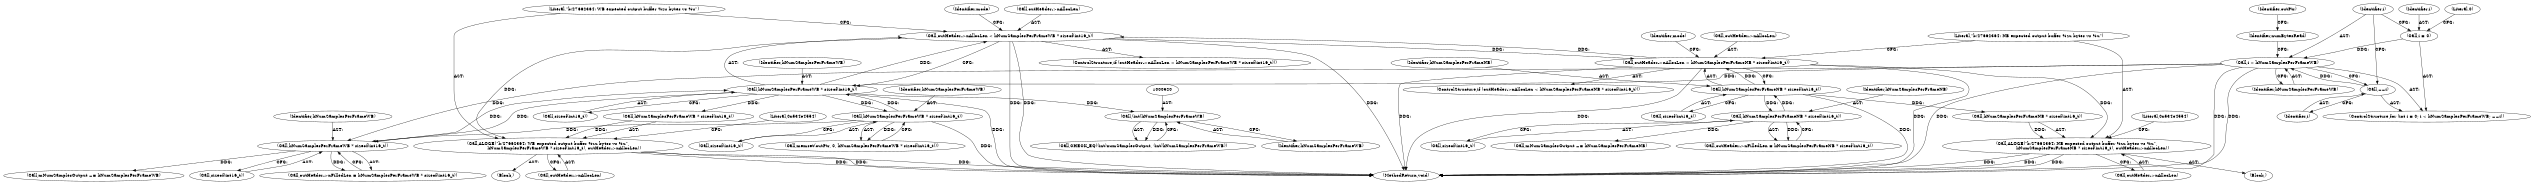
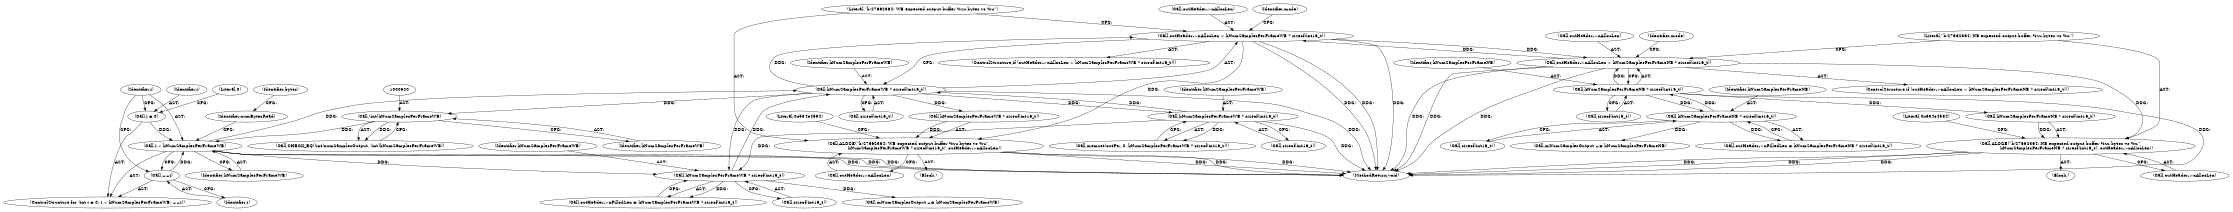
(2278, 9) -> (280, 90)
none -> (297, 134)
